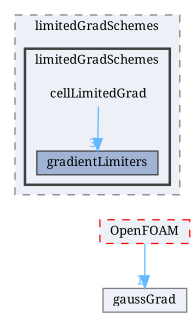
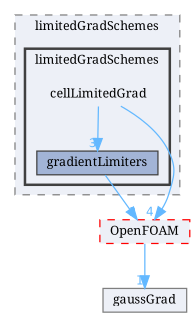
none -> (162, 141)
none -> (117, 192)
